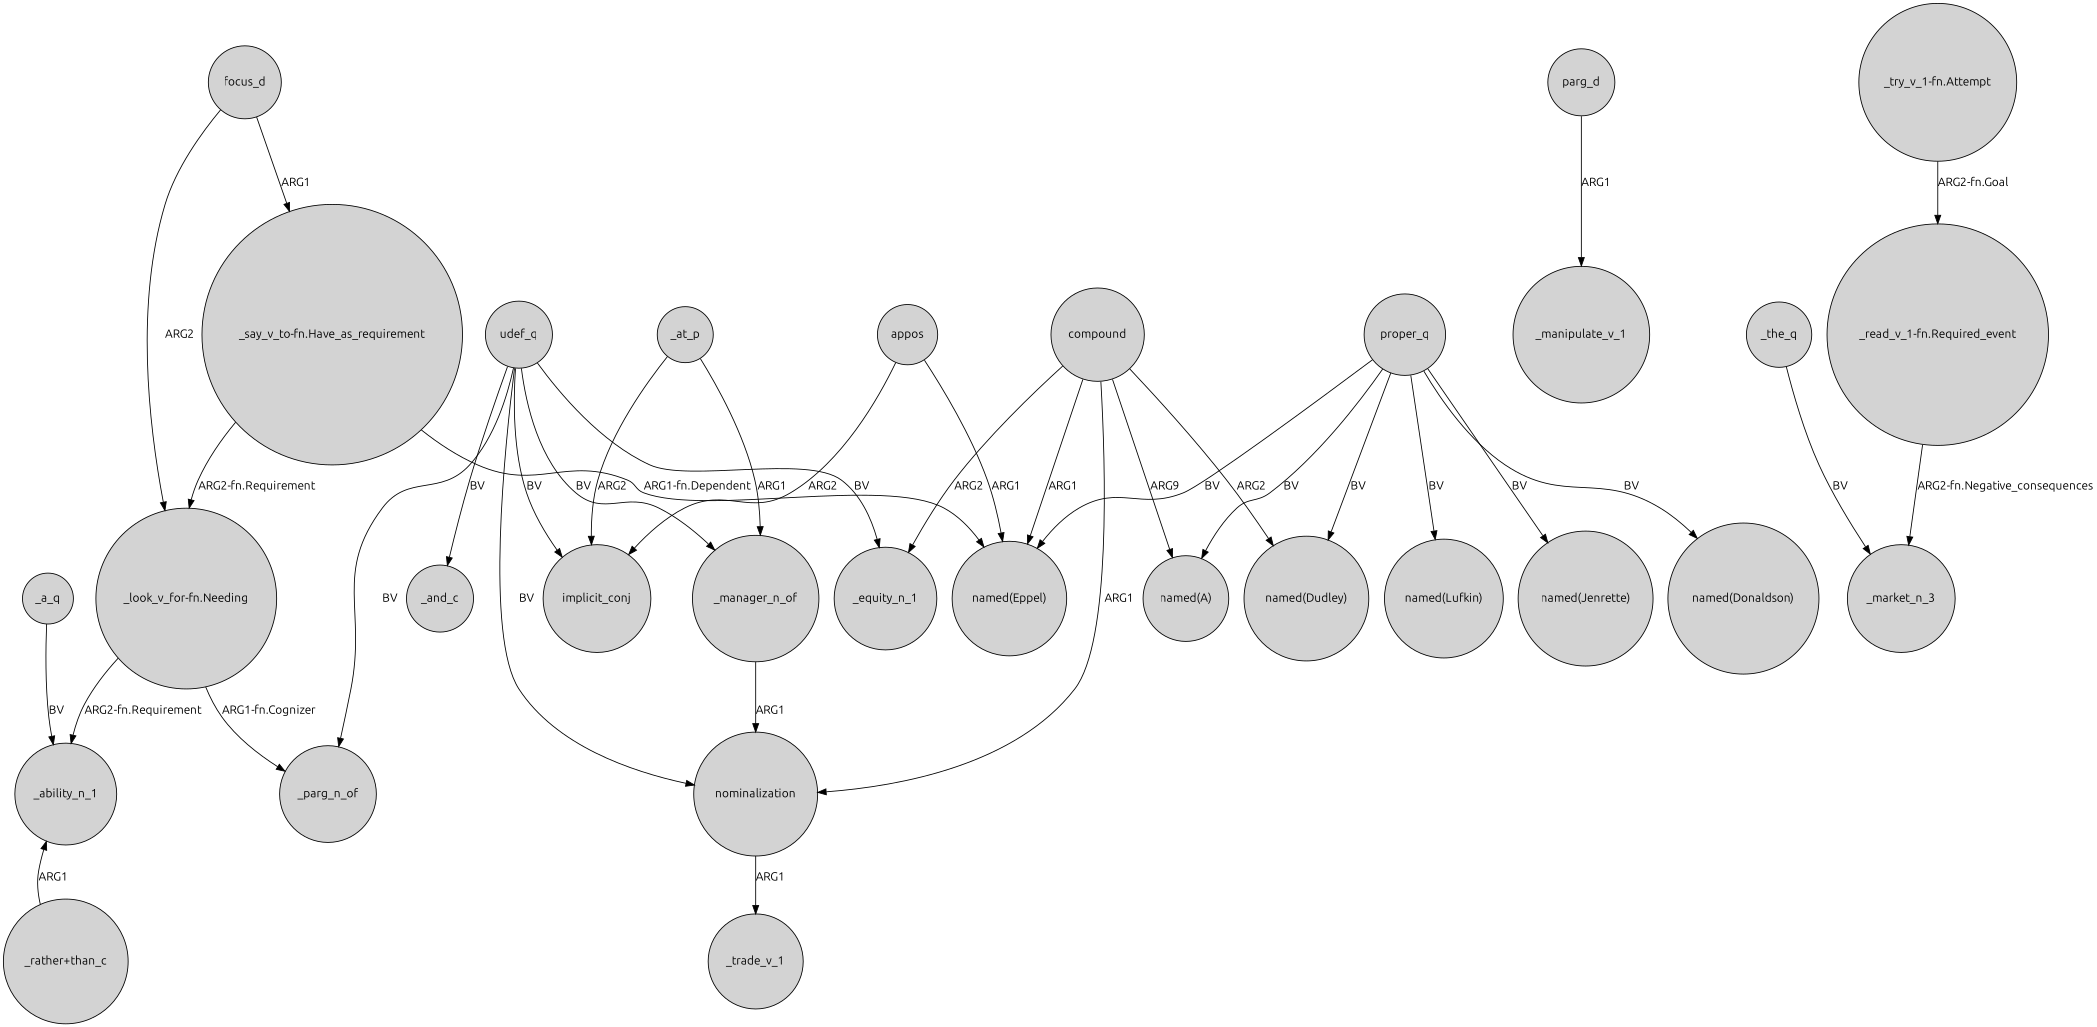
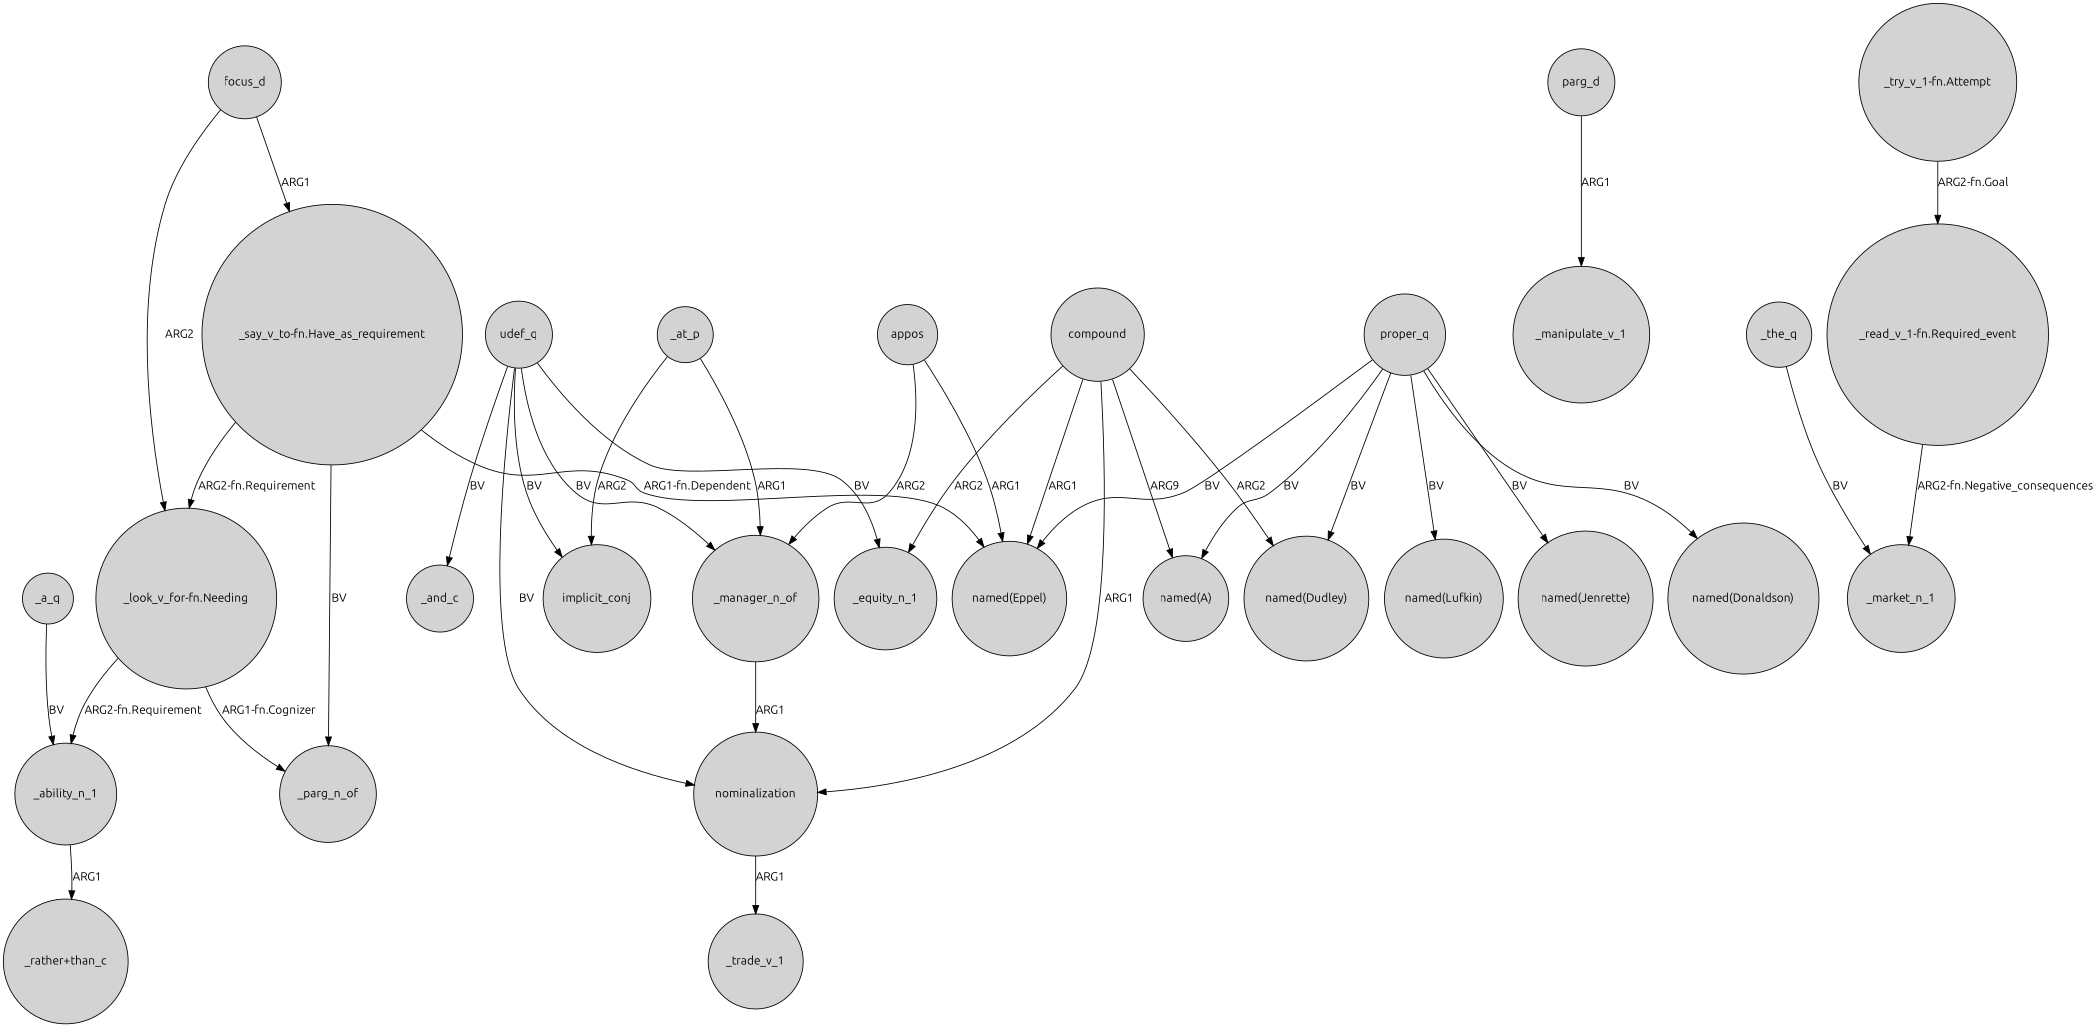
(796, 489) -> (896, 483)
(374, 521) -> (330, 601)
(1901, 599) -> (1901, 599)
(38, 877) -> (72, 868)
